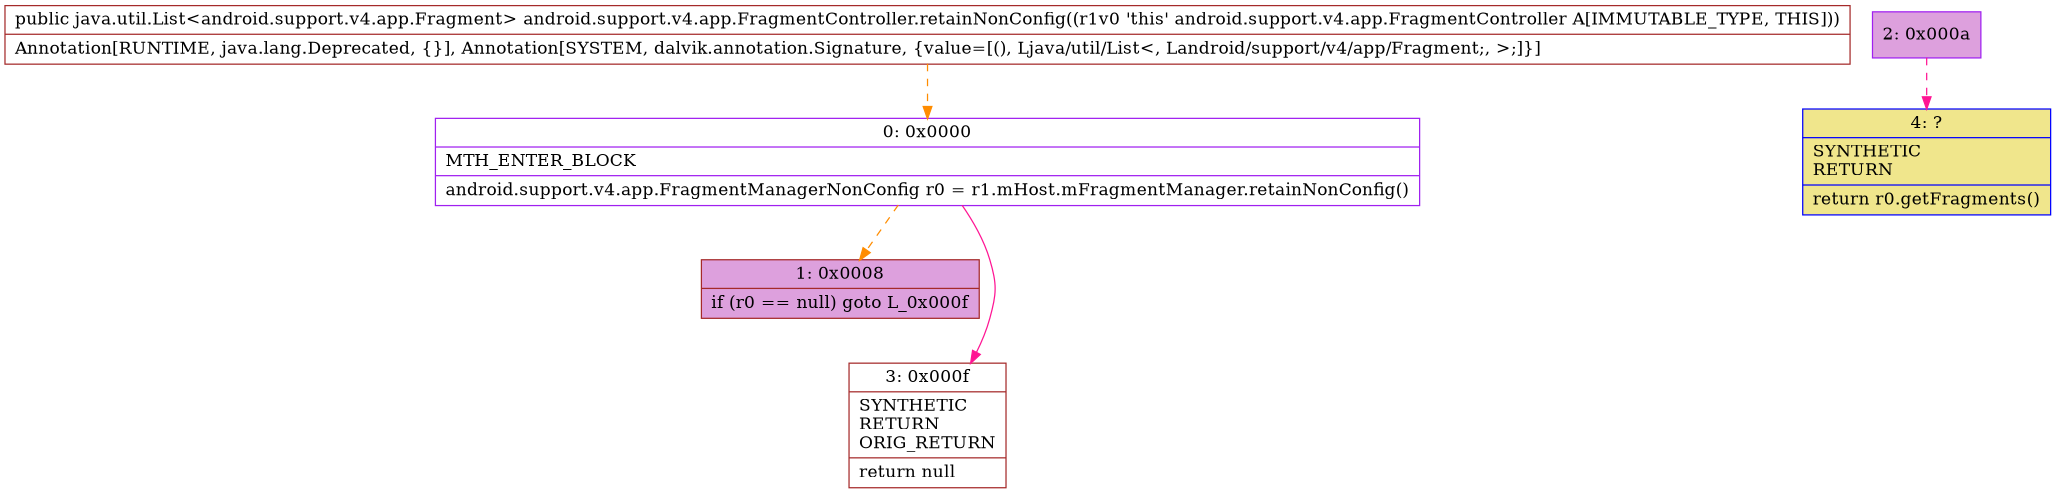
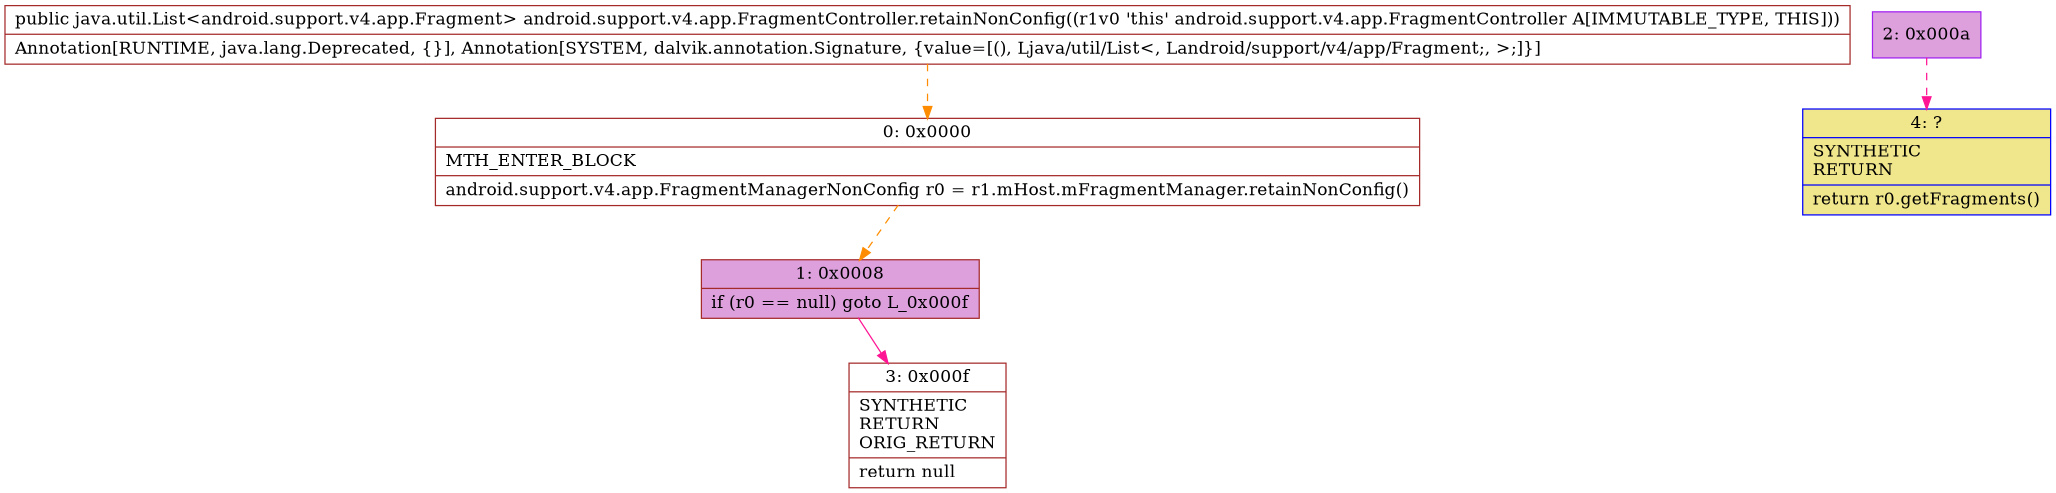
(928, 162) -> (928, 162)
(994, 277) -> (870, 335)
